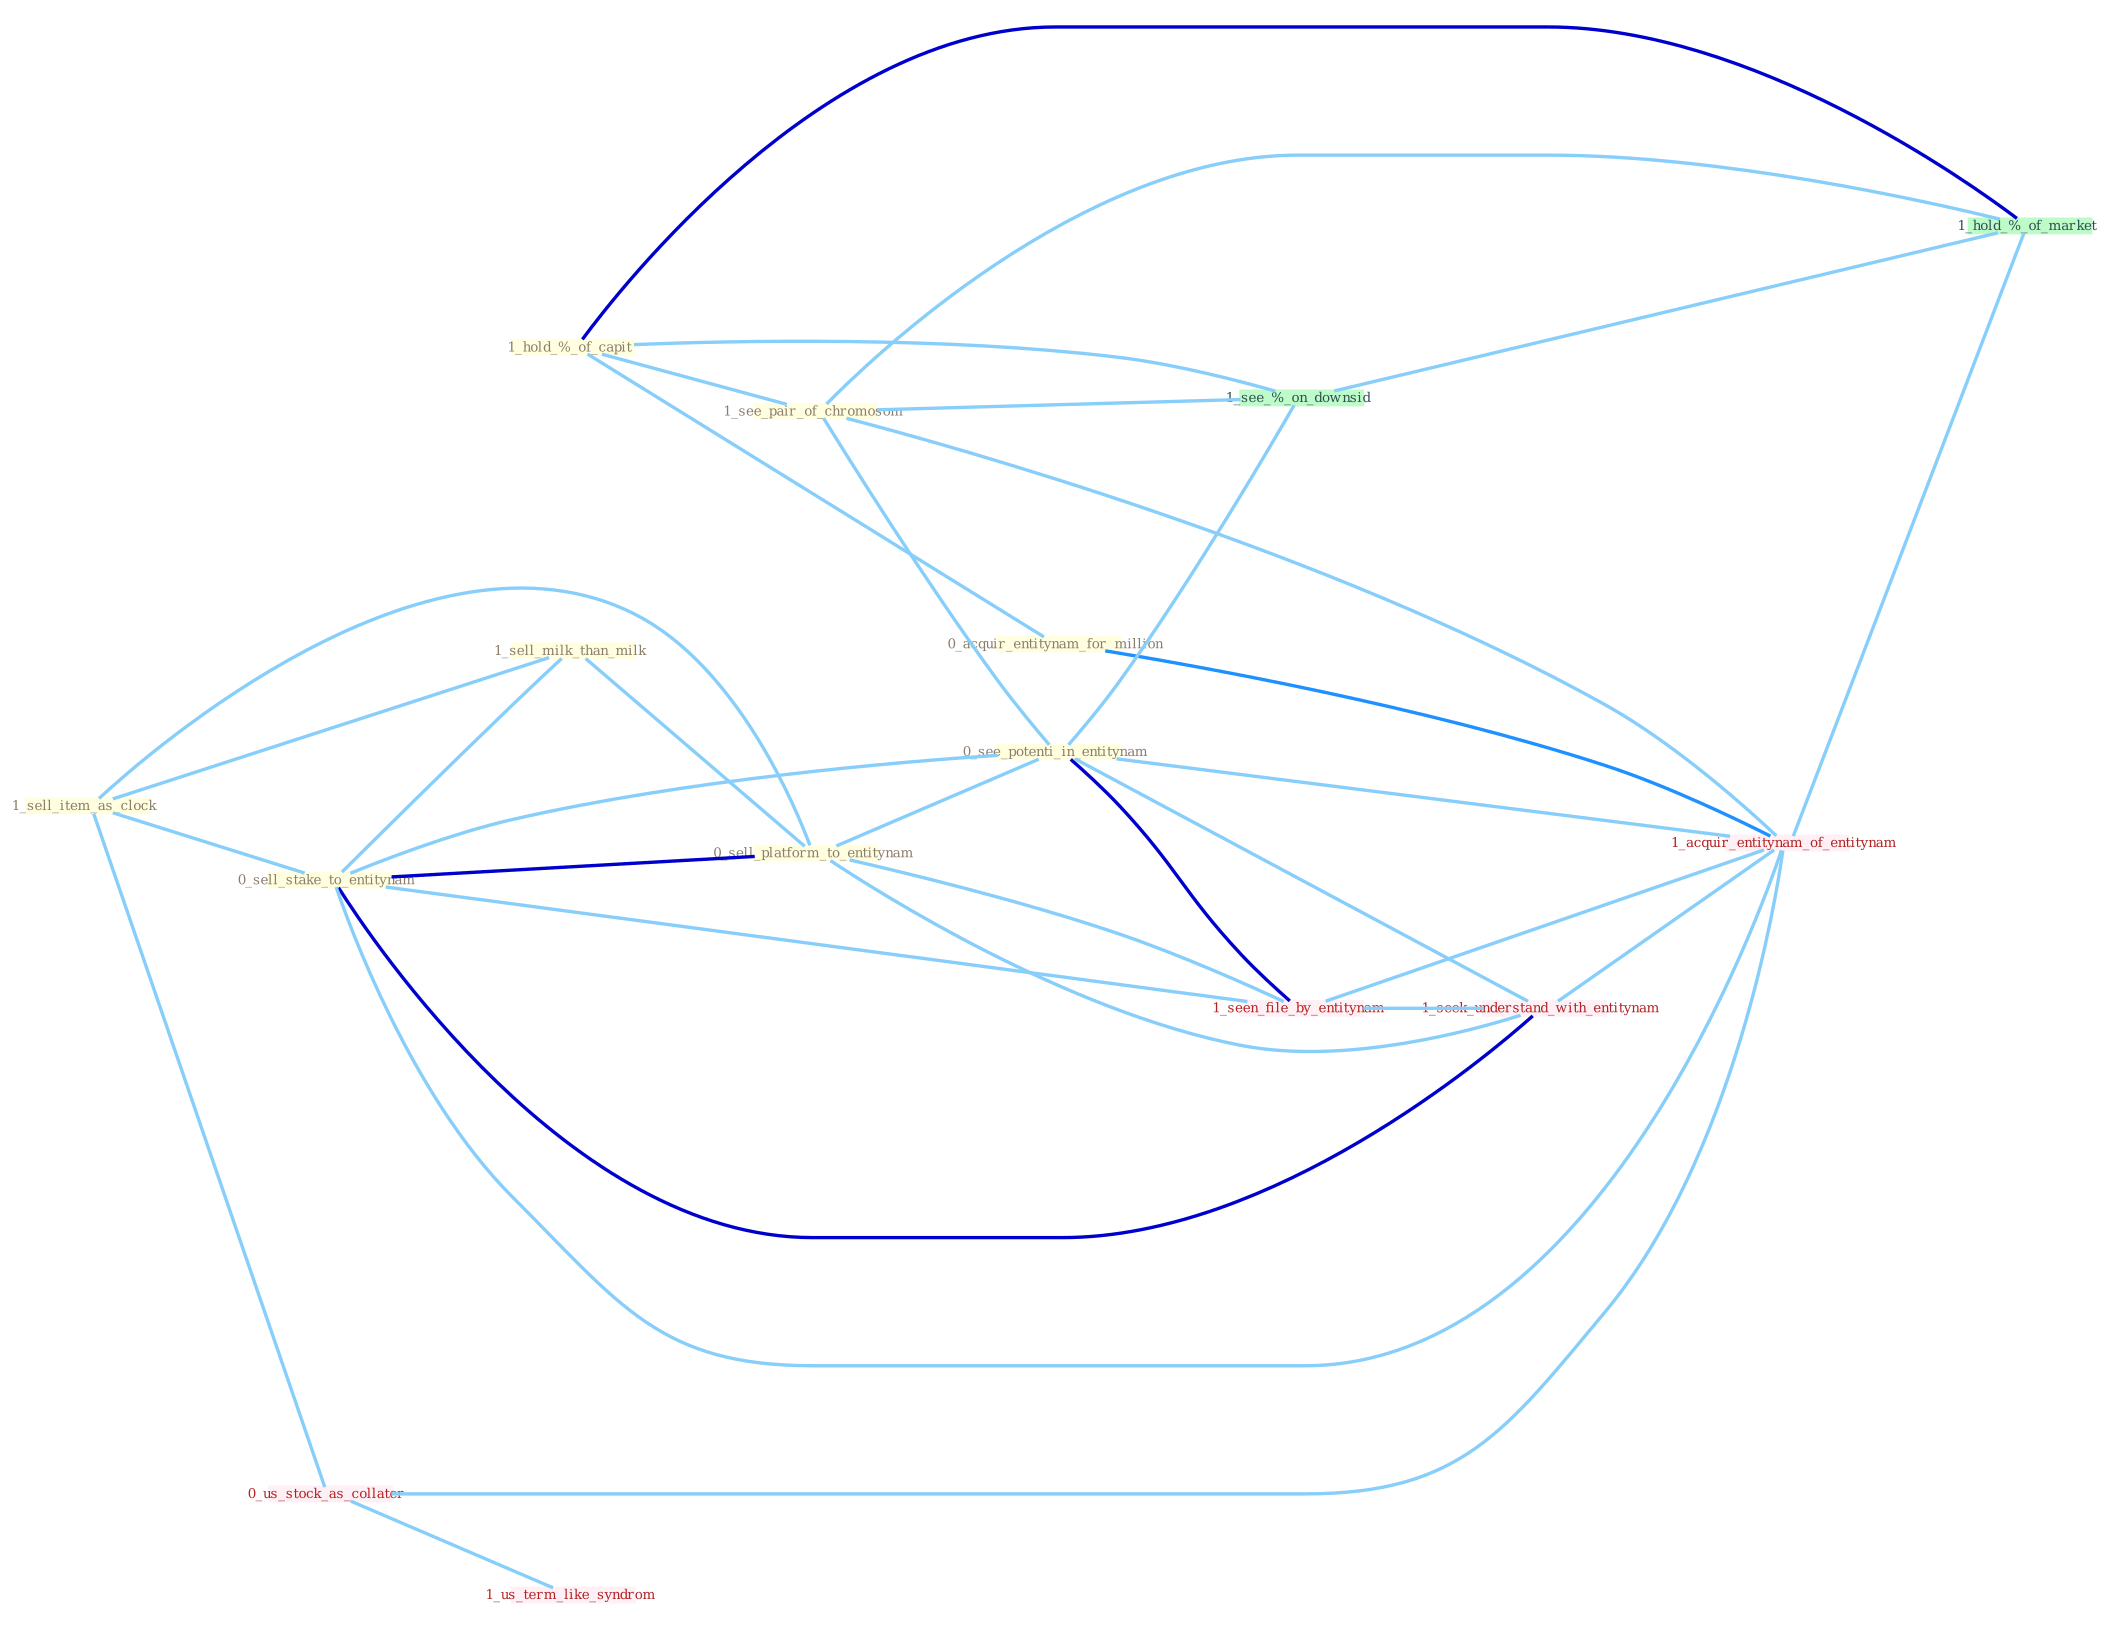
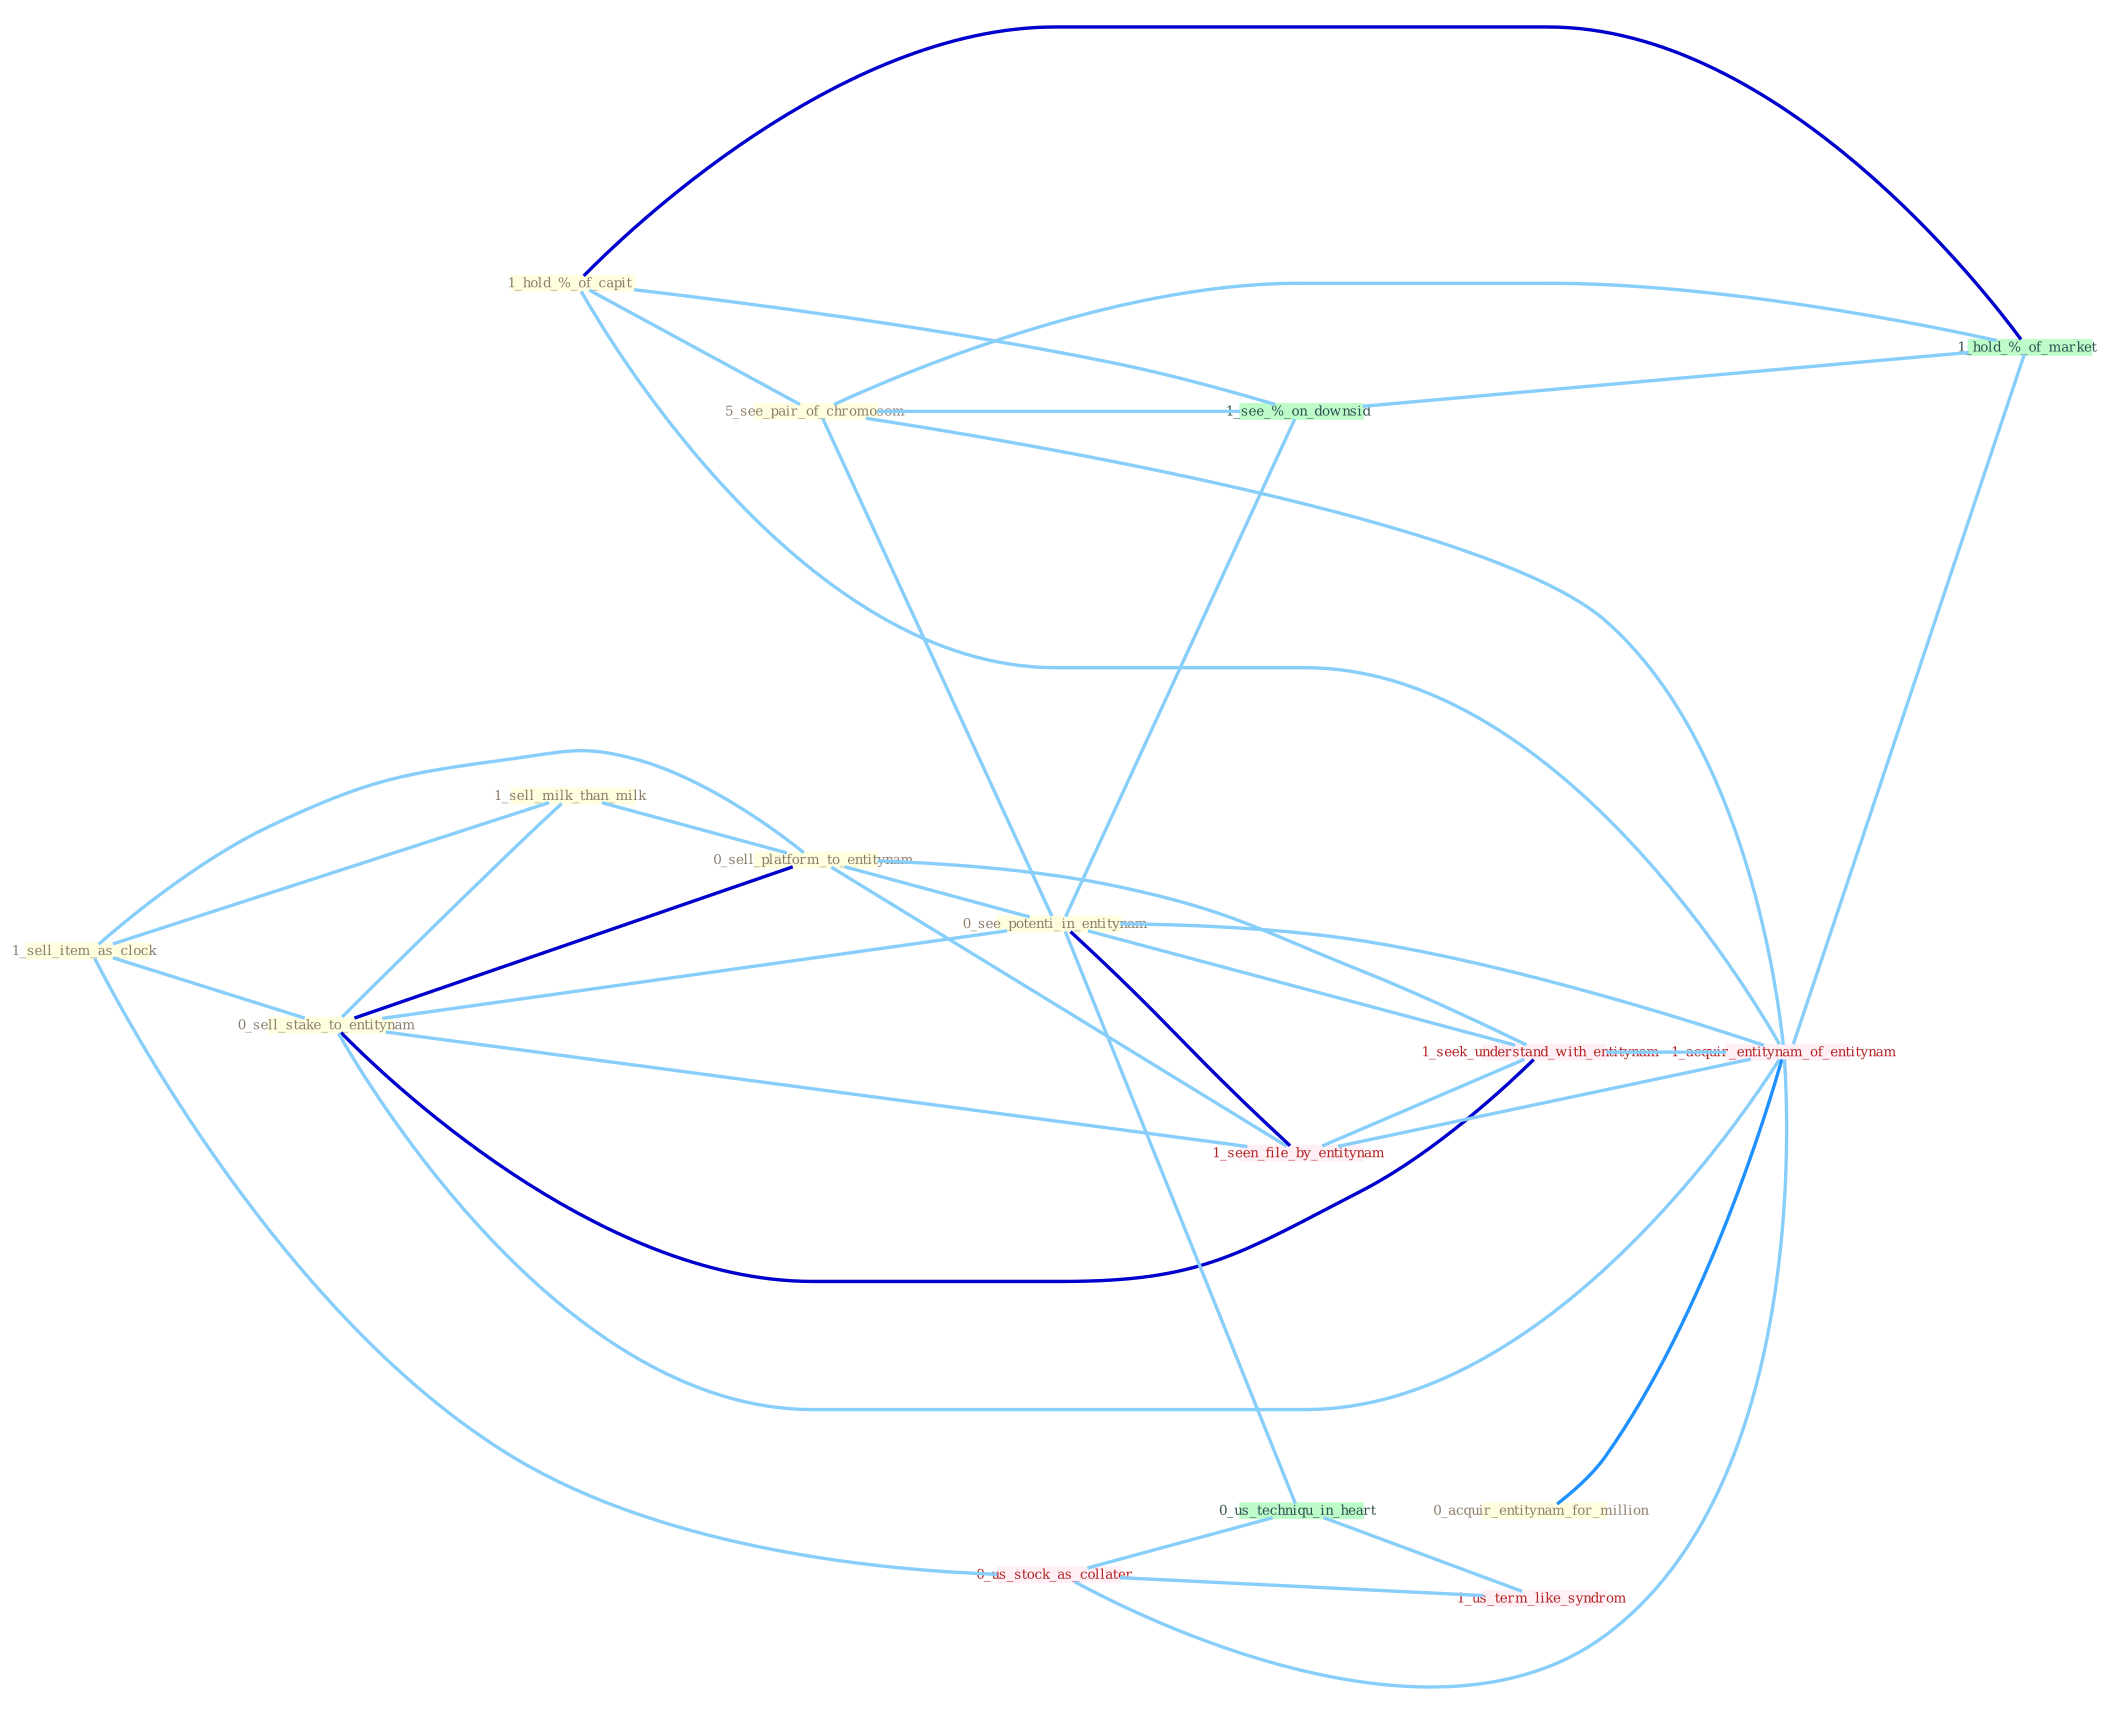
(816, 411) -> (816, 411)
(816, 496) -> (1143, 668)
none -> (1302, 1511)
